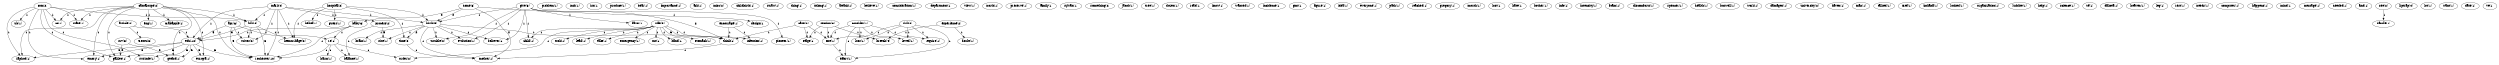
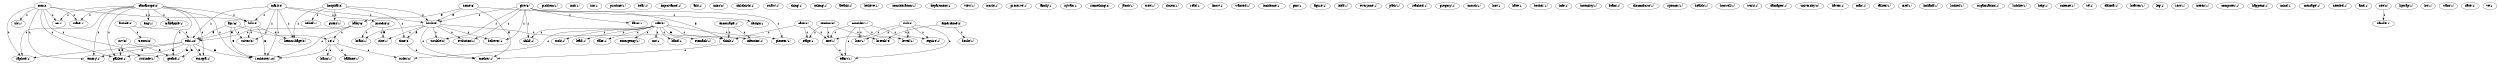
(2406, 6) -> (2406, 6)
(353, 34) -> (367, 30)
(691, 37) -> (720, 33)
